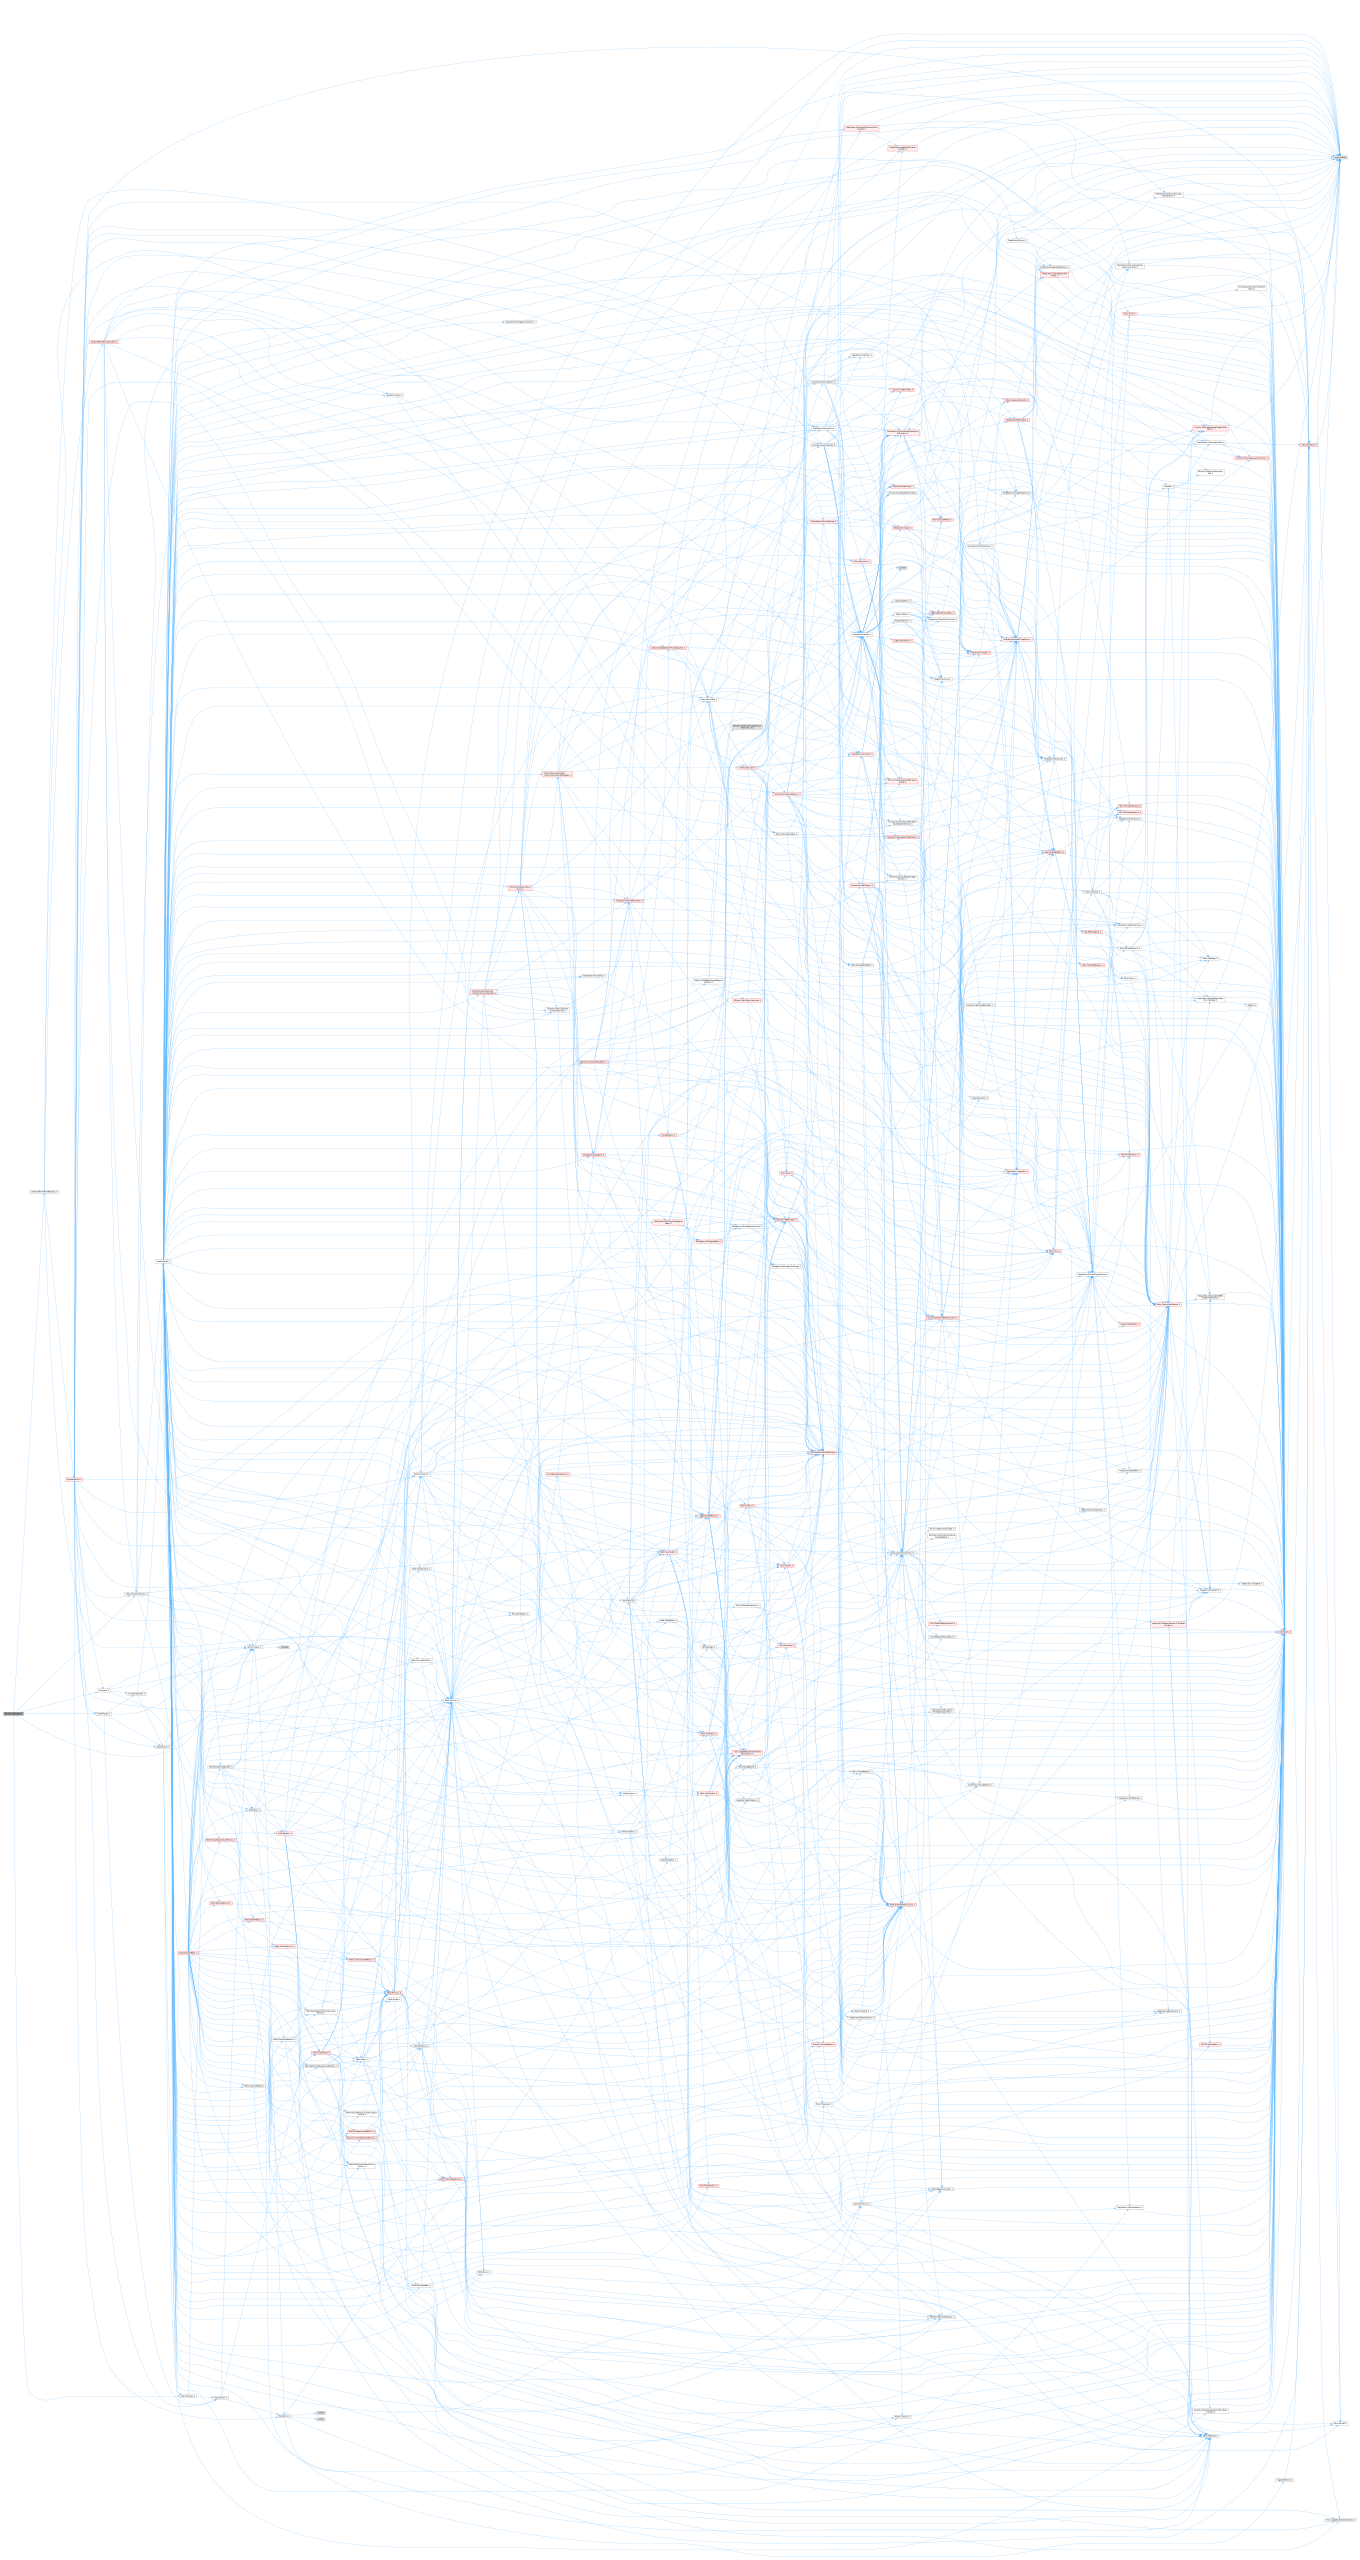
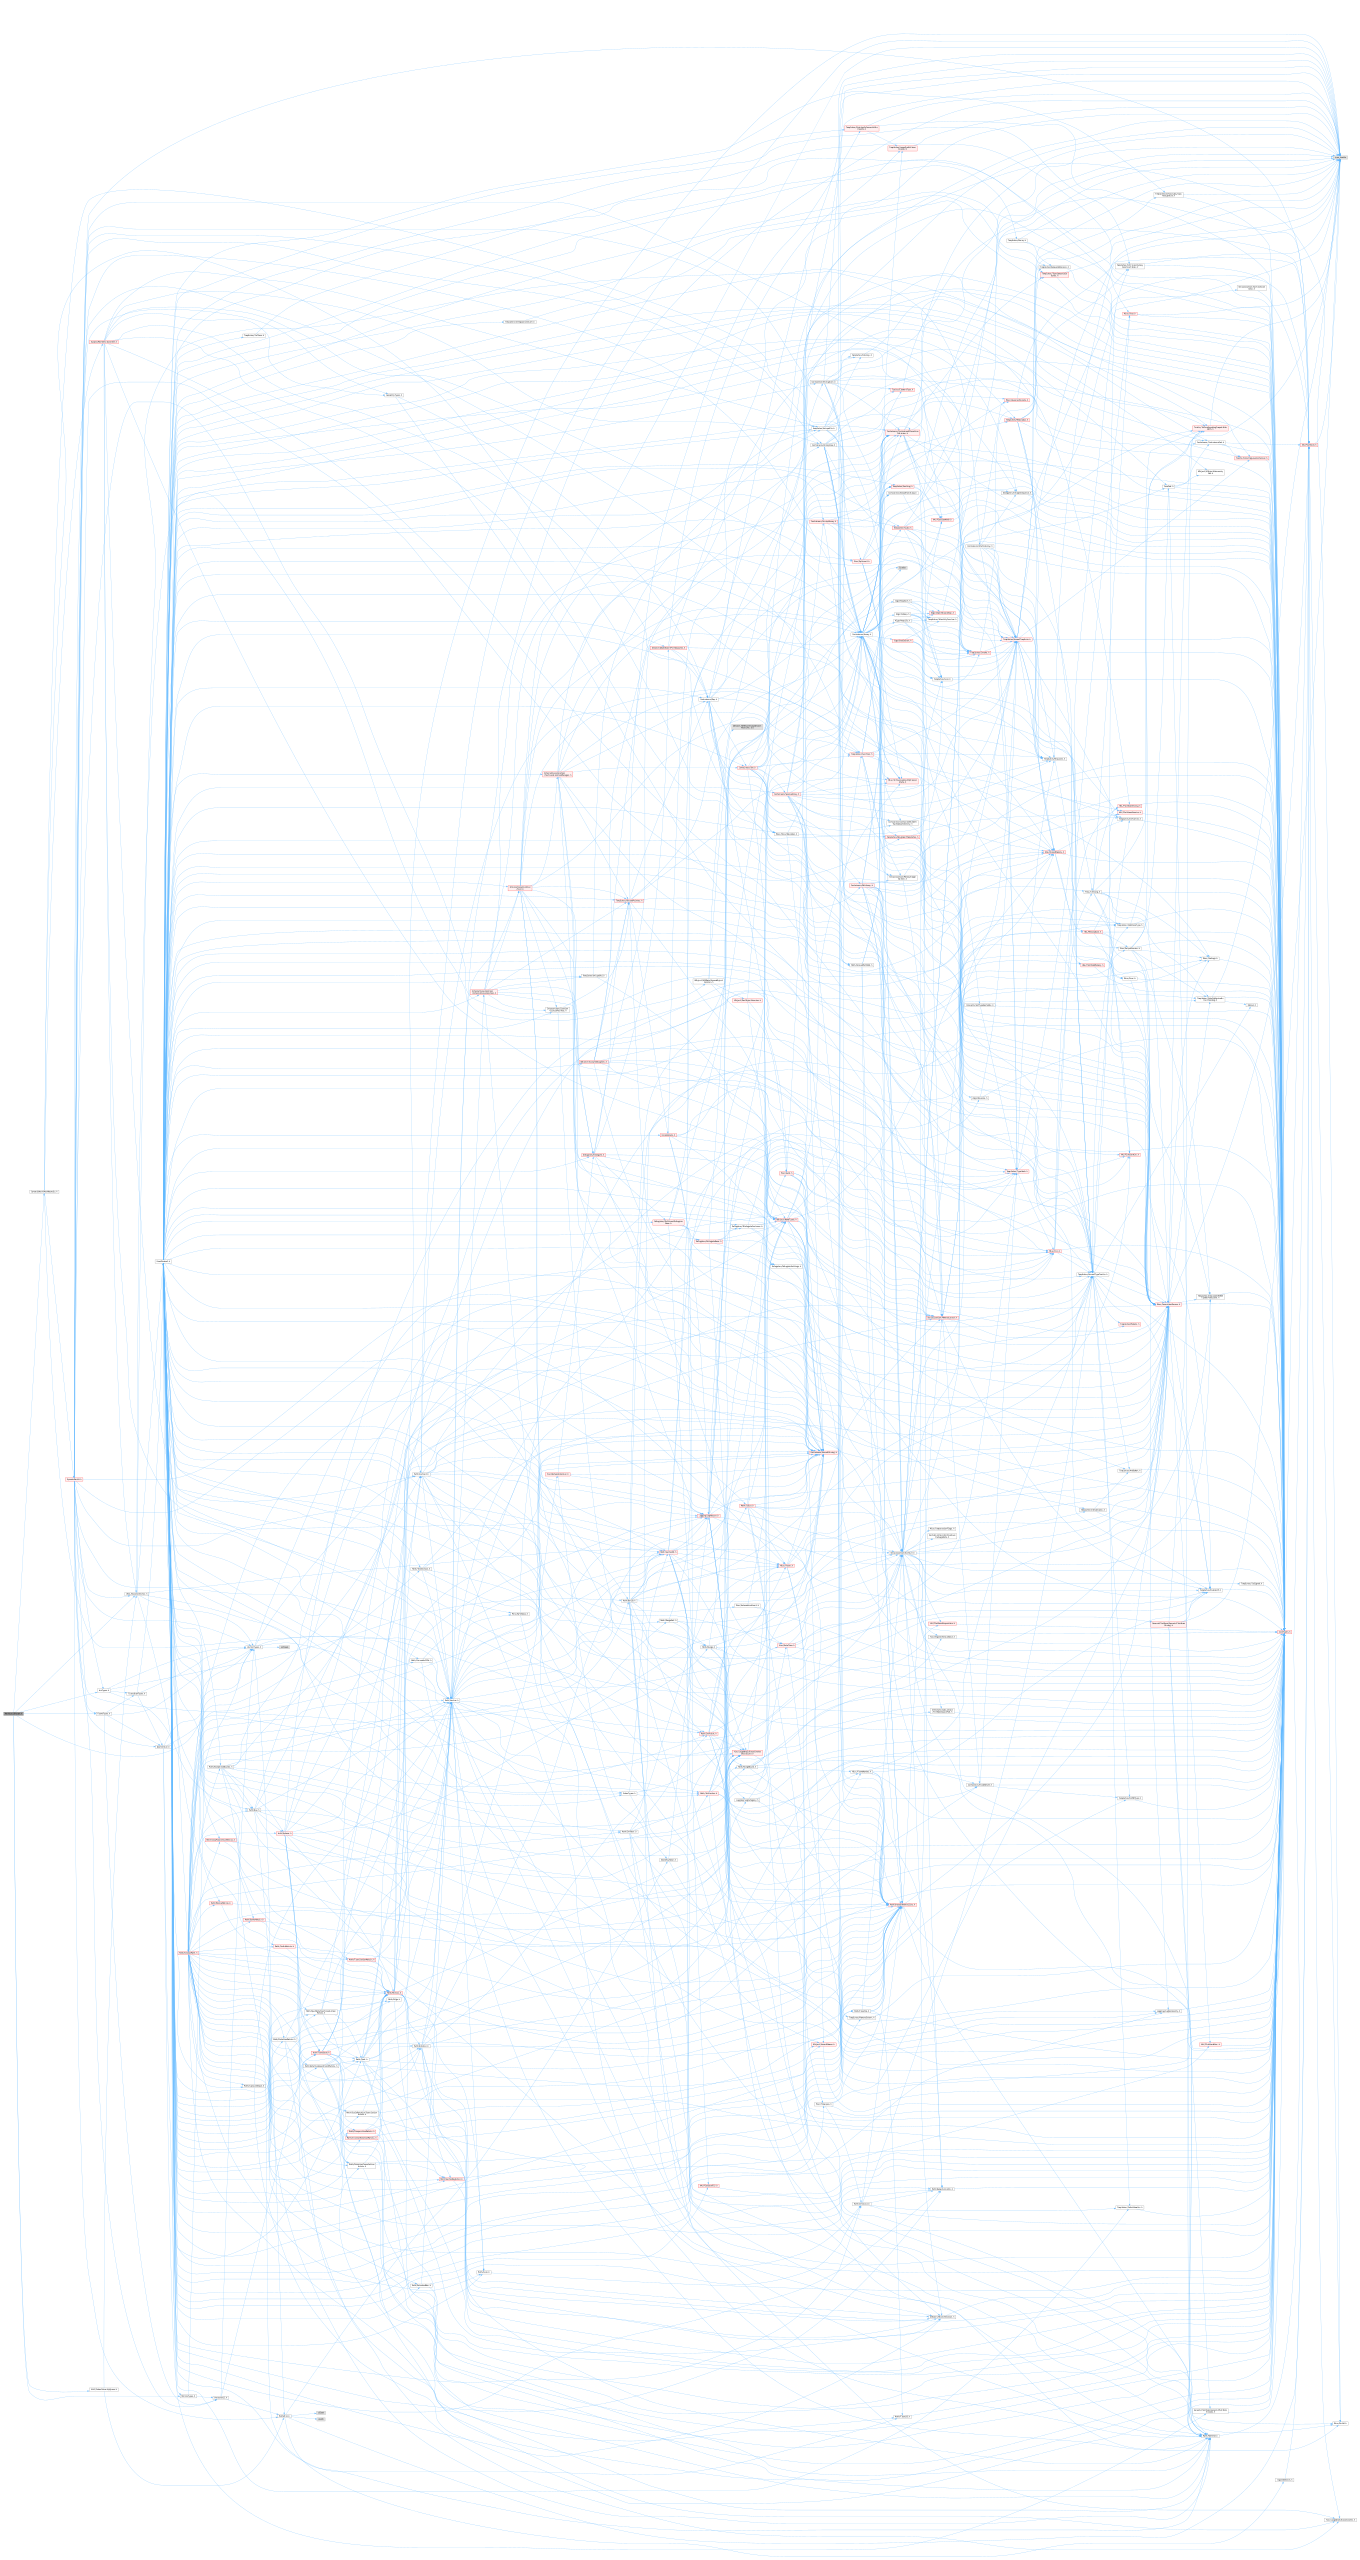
none -> (254, 336)
none -> (104, 2390)
